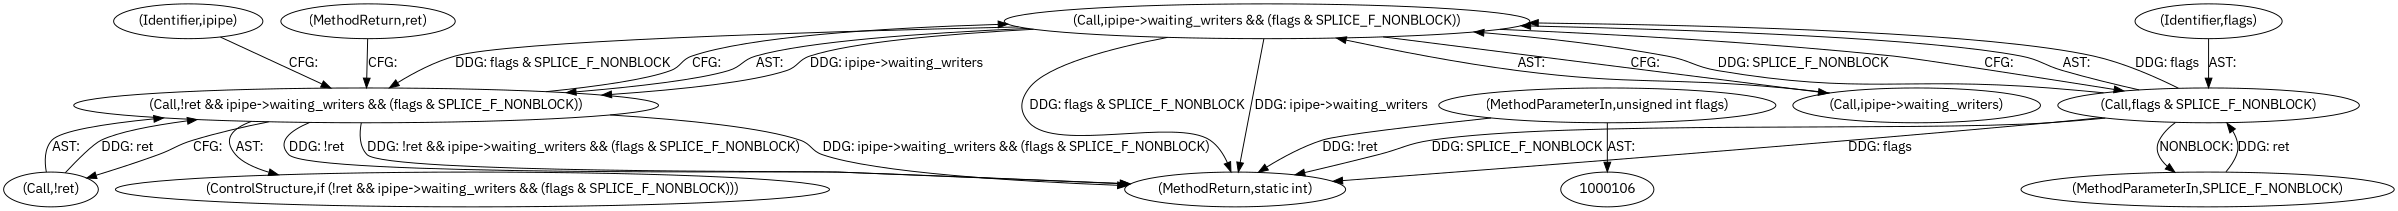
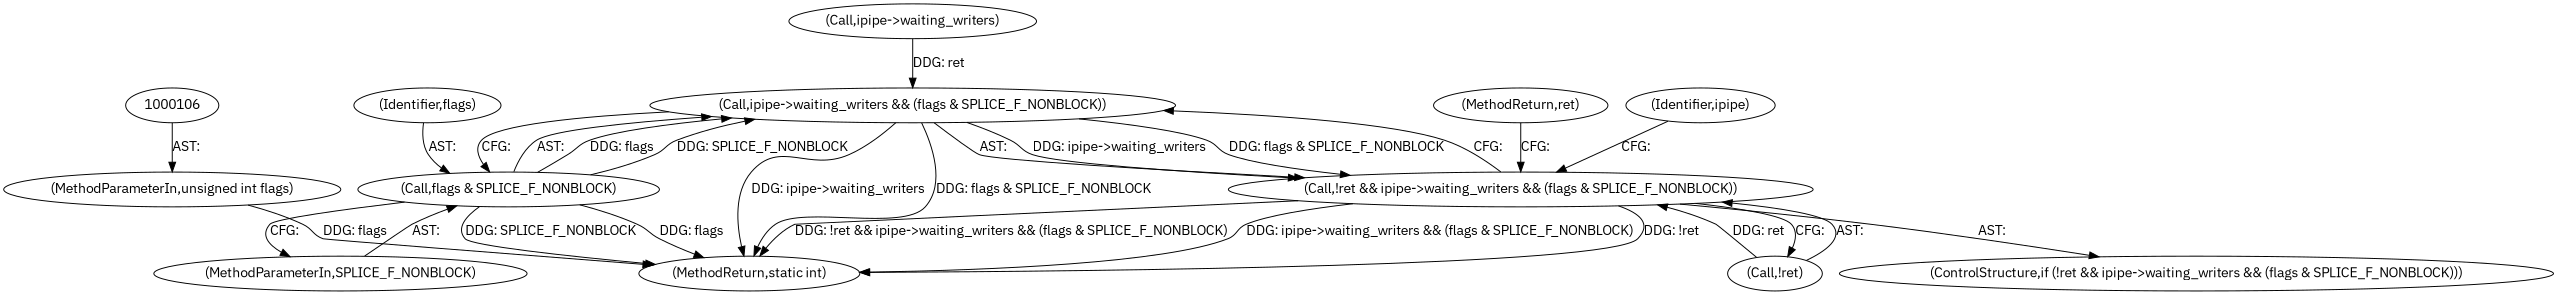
(1533, 63) -> (939, 63)
(1601, 64) -> none
(1607, 143) -> (172, 143)
(1350, 147) -> (355, 232)
(2198, 147) -> (286, 232)
(2264, 147) -> (427, 232)
